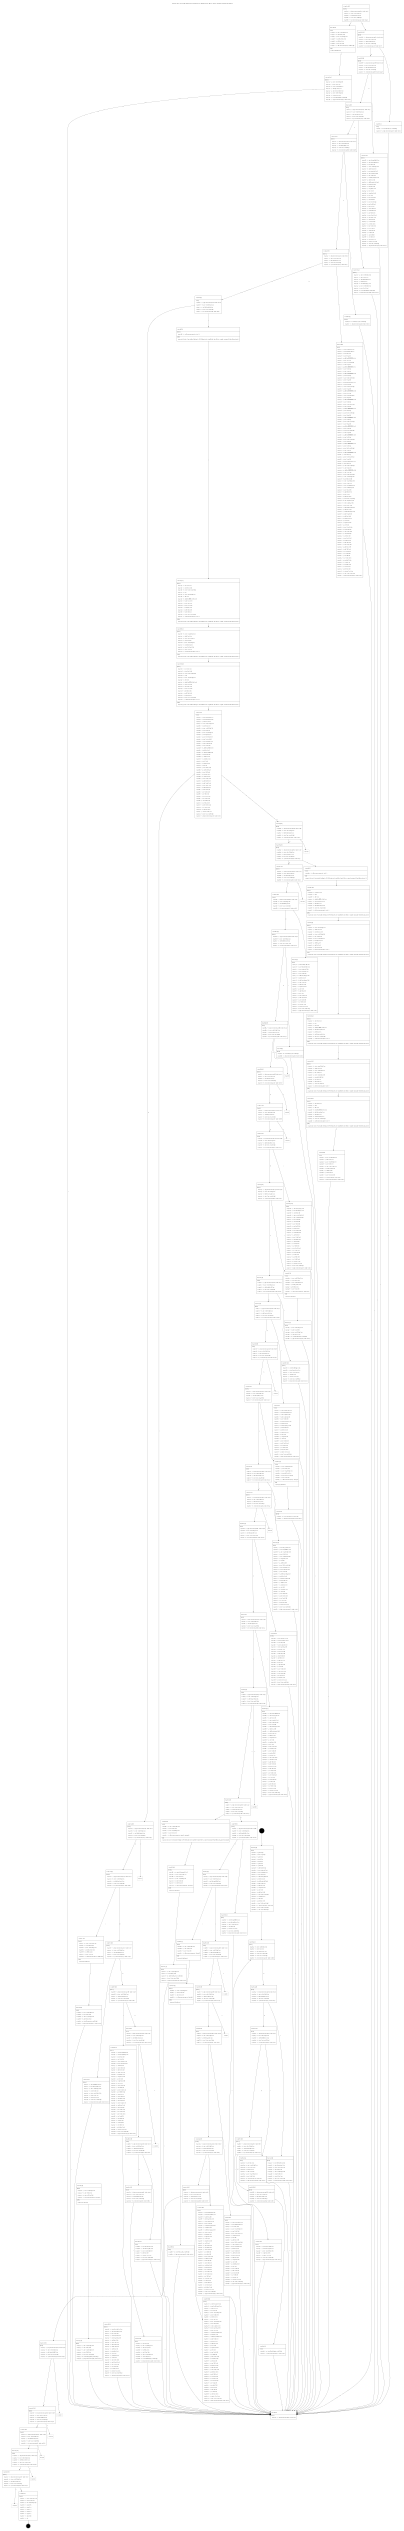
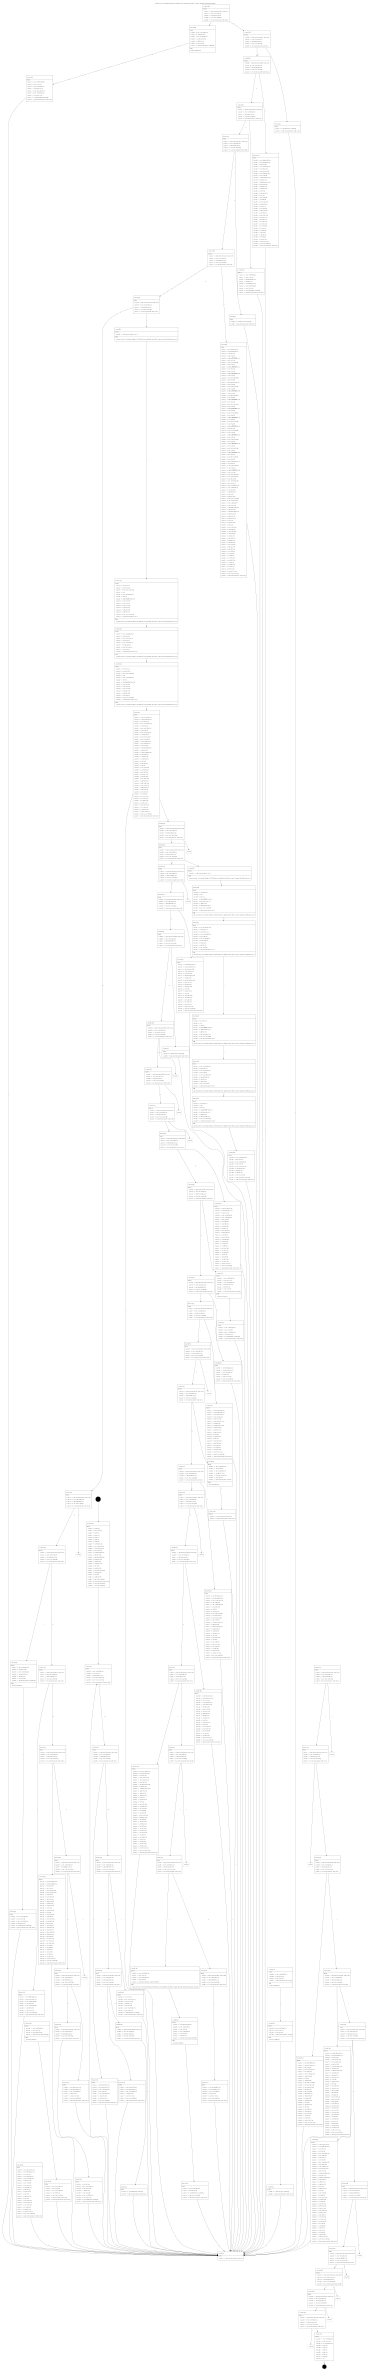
(215, 1879) -> none
